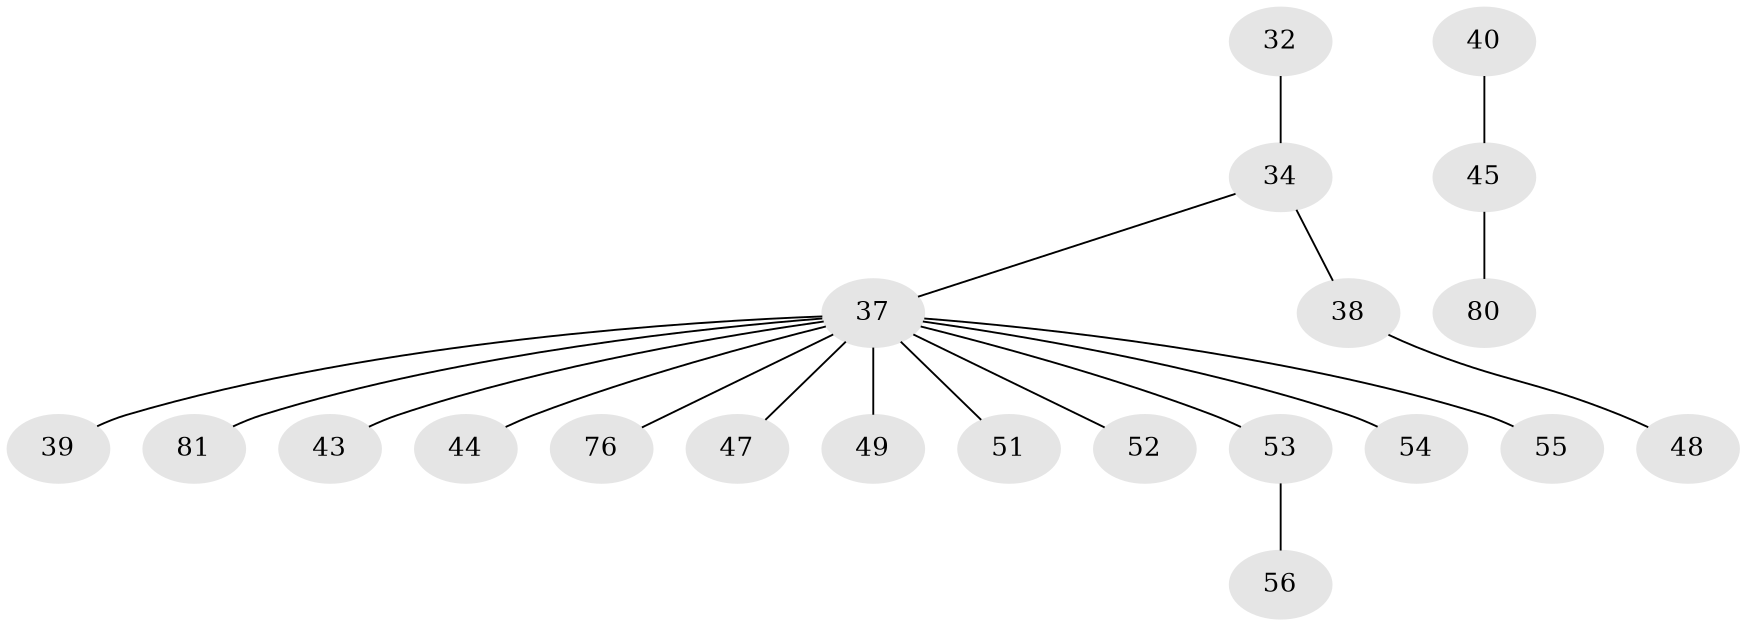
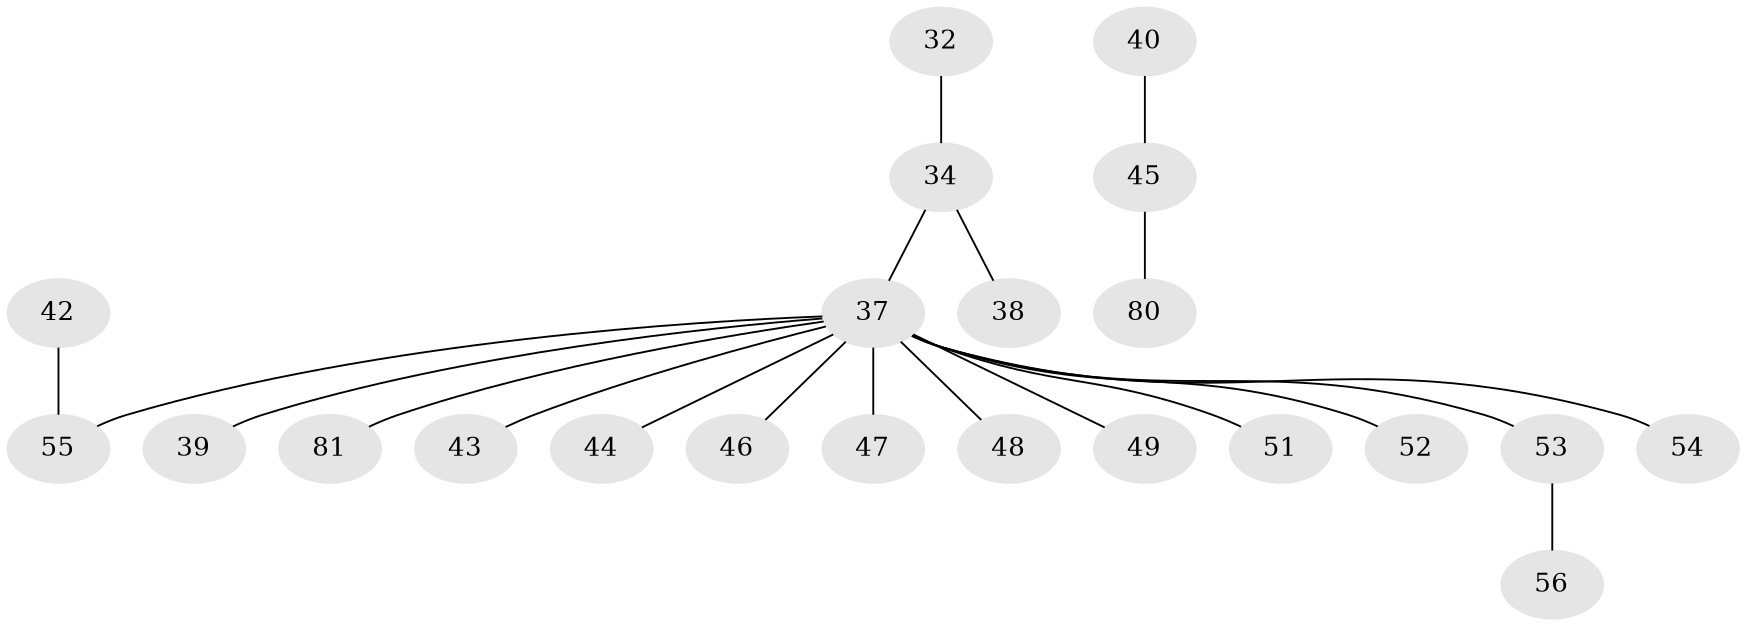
none -> (58, 313)
(1518, 381) -> (941, 381)
(602, 449) -> (737, 449)
